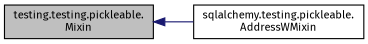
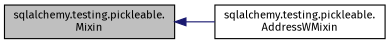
(79, 22) -> (90, 22)
